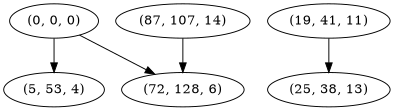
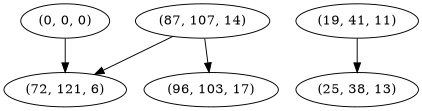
(54, 90) -> none
(183, 90) -> (65, 90)
none -> (211, 90)
